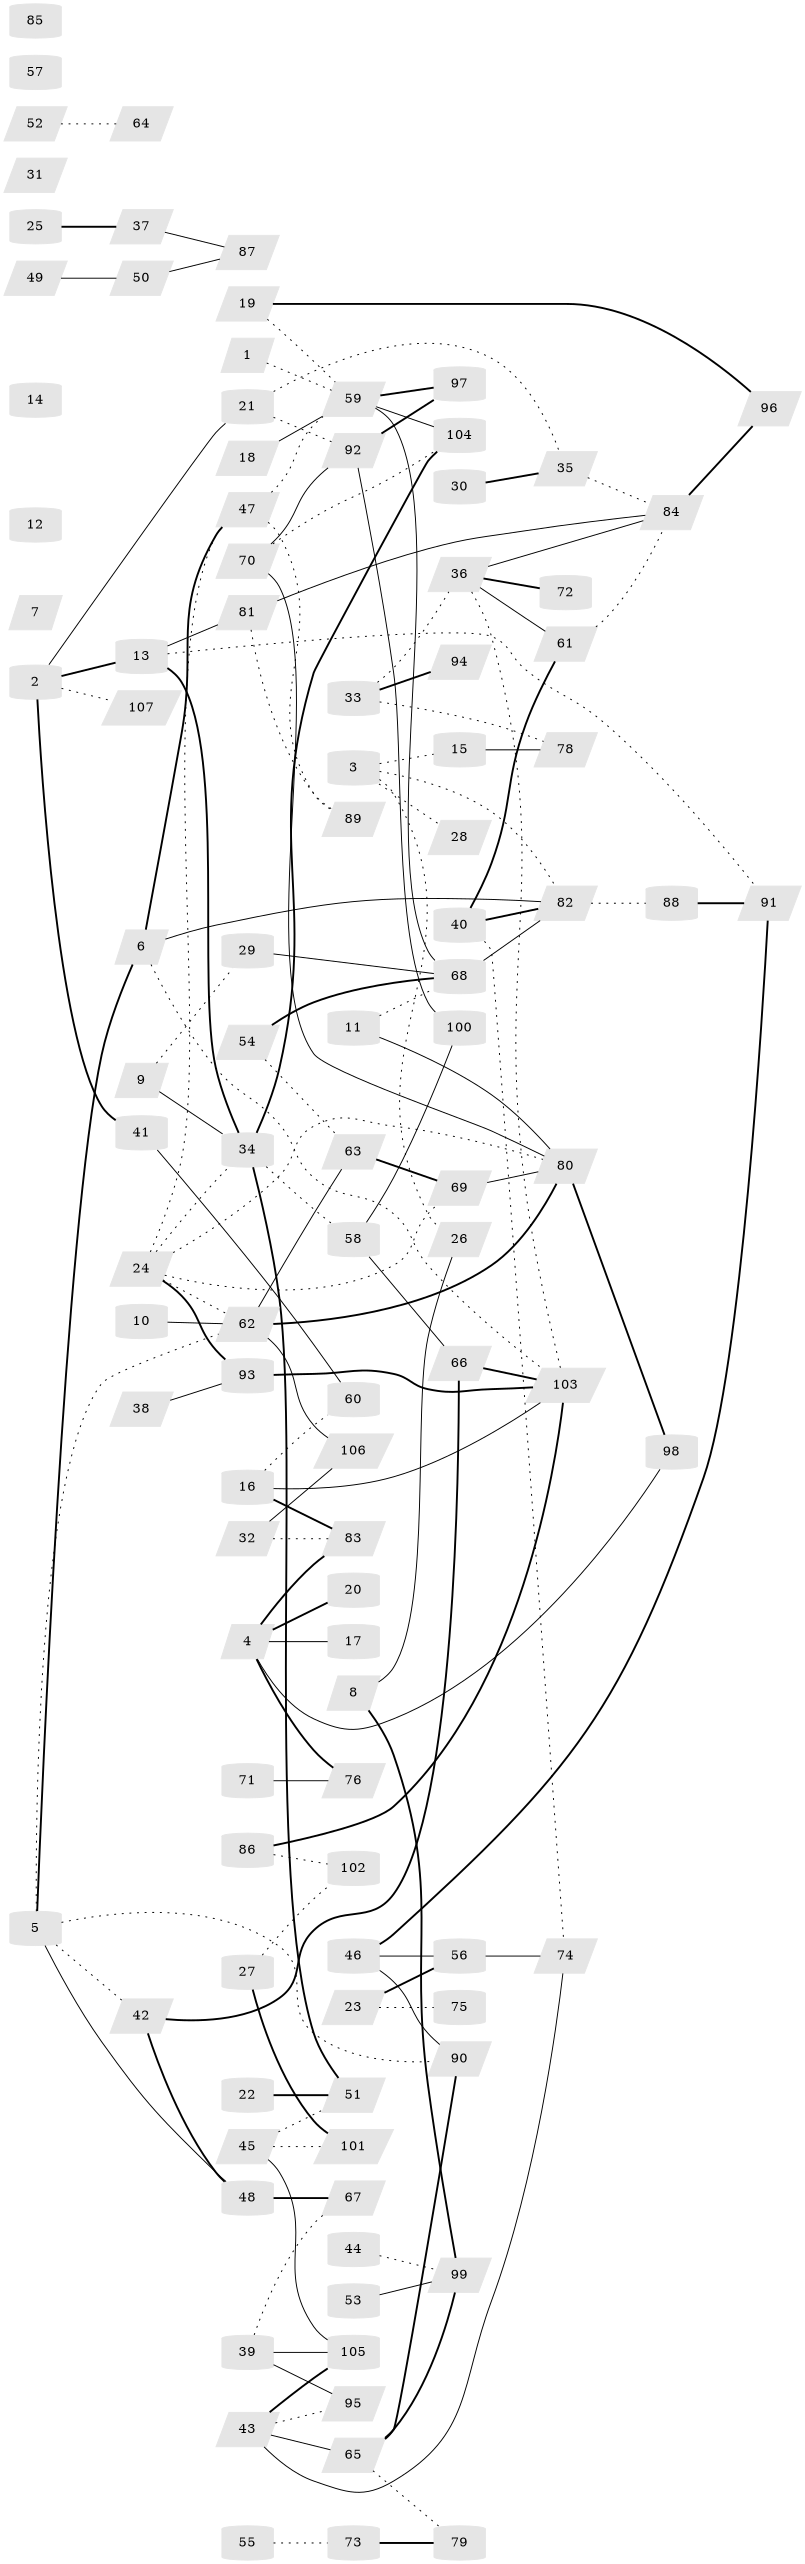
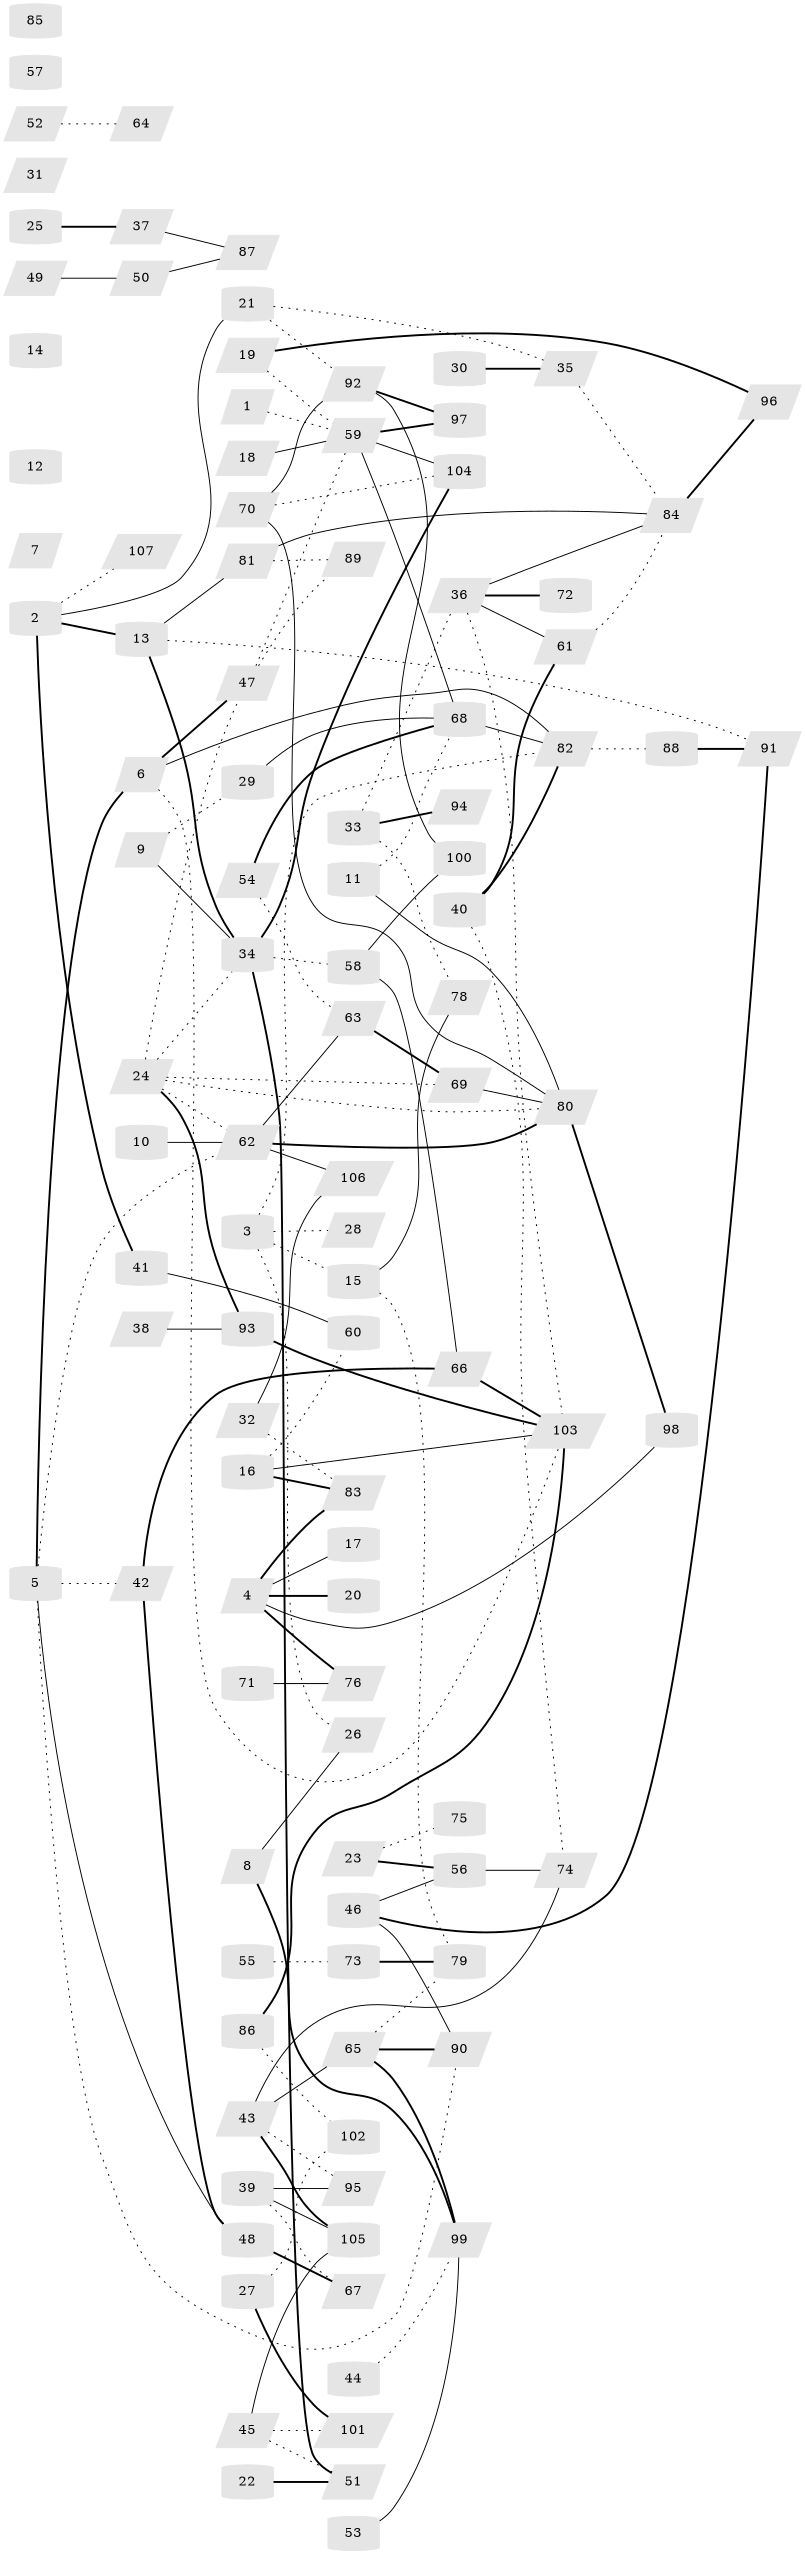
none -> (423, 1600)
